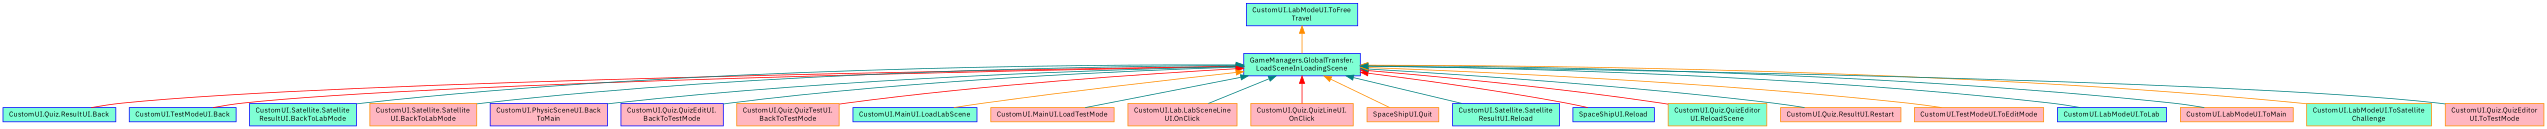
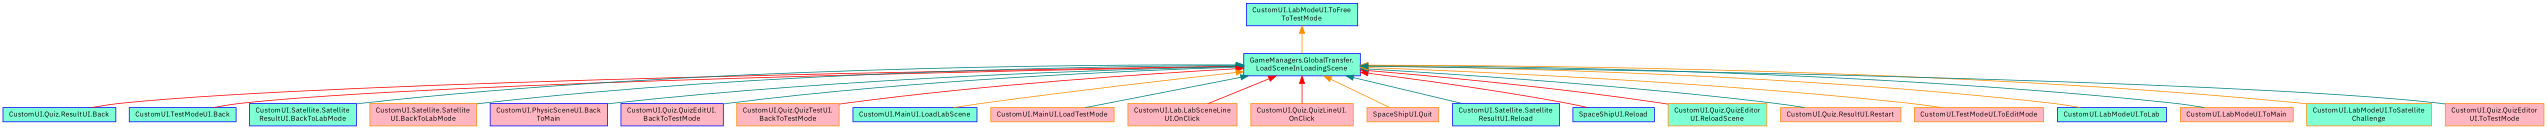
(1302, 15) -> (1302, 15)
(1725, 78) -> (1725, 78)
(1239, 91) -> (1239, 91)
